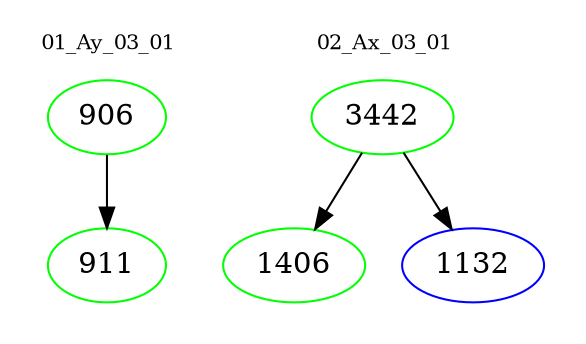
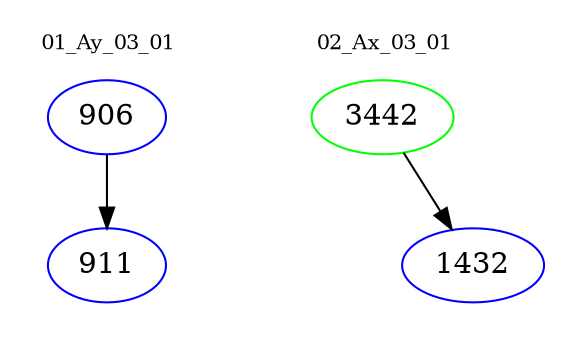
(107, 117) -> (107, 117)
(107, 265) -> (107, 265)
(294, 265) -> none
(473, 265) -> (473, 265)
